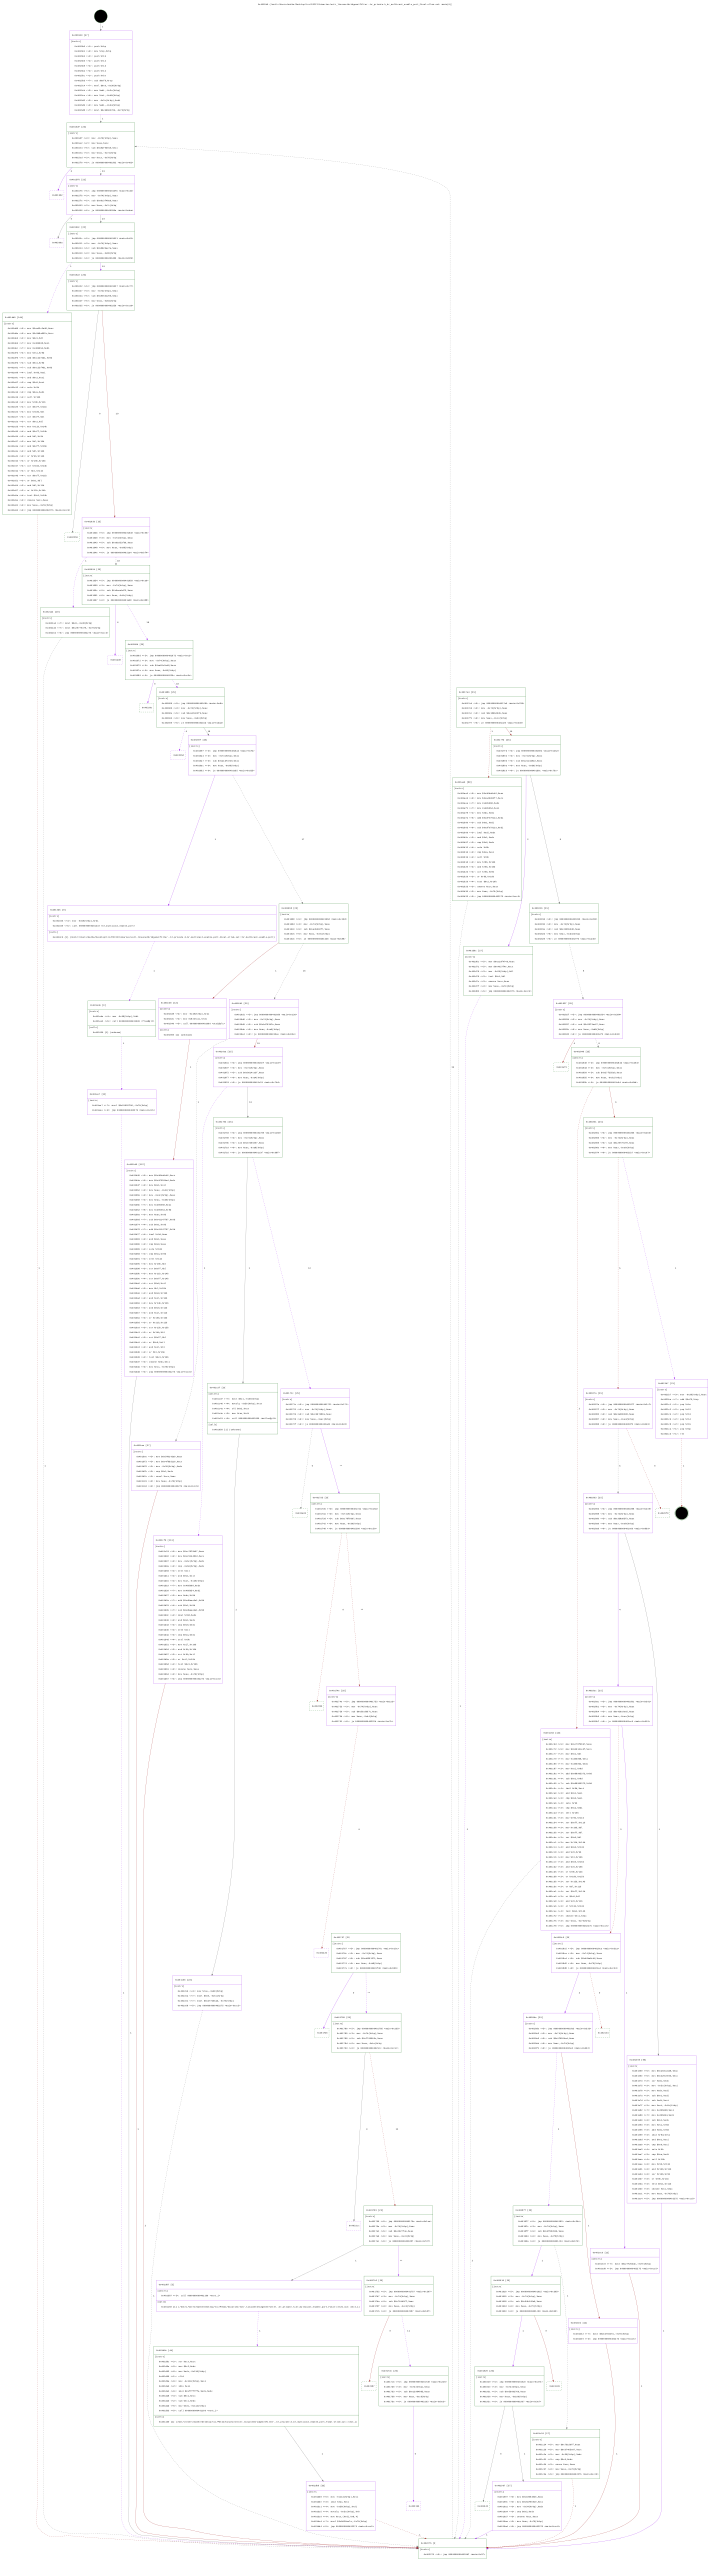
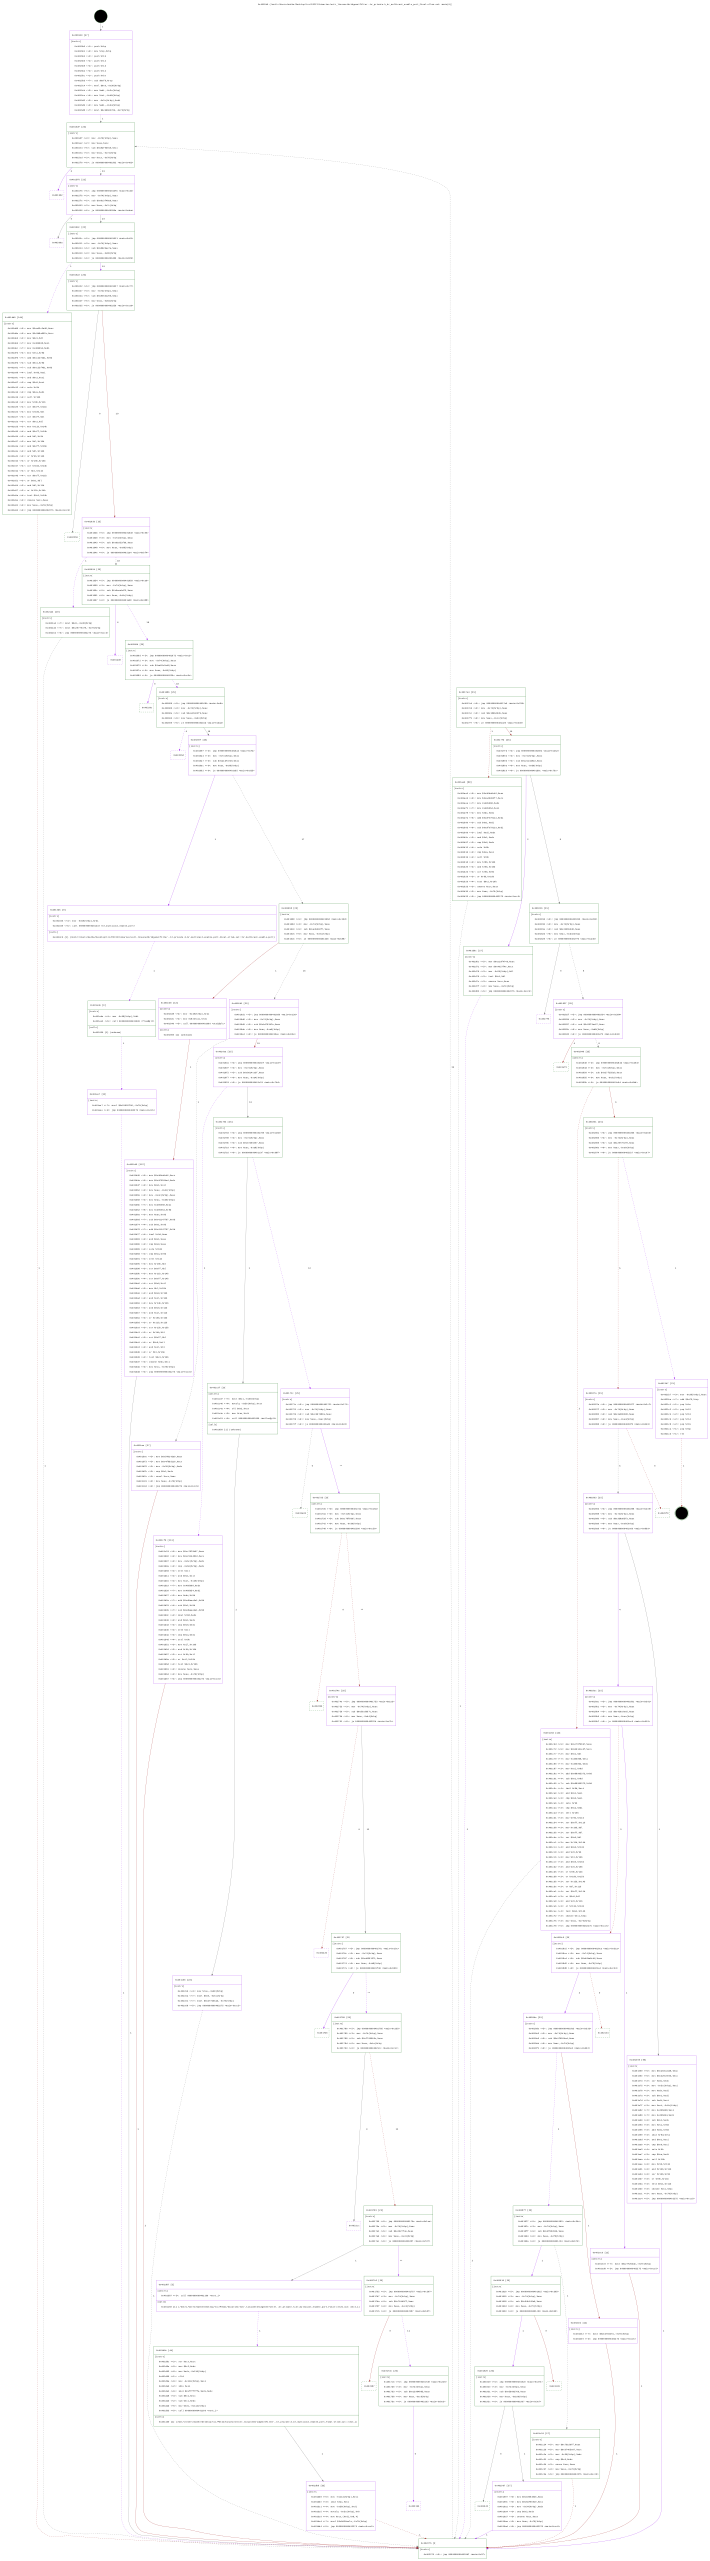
none -> (543, 1019)
none -> (364, 1829)
